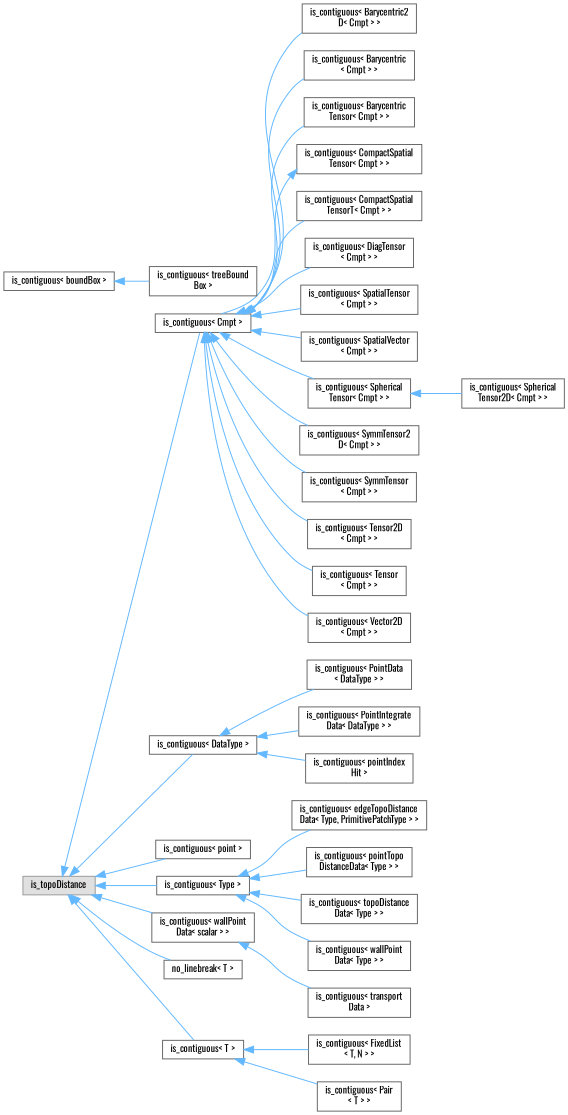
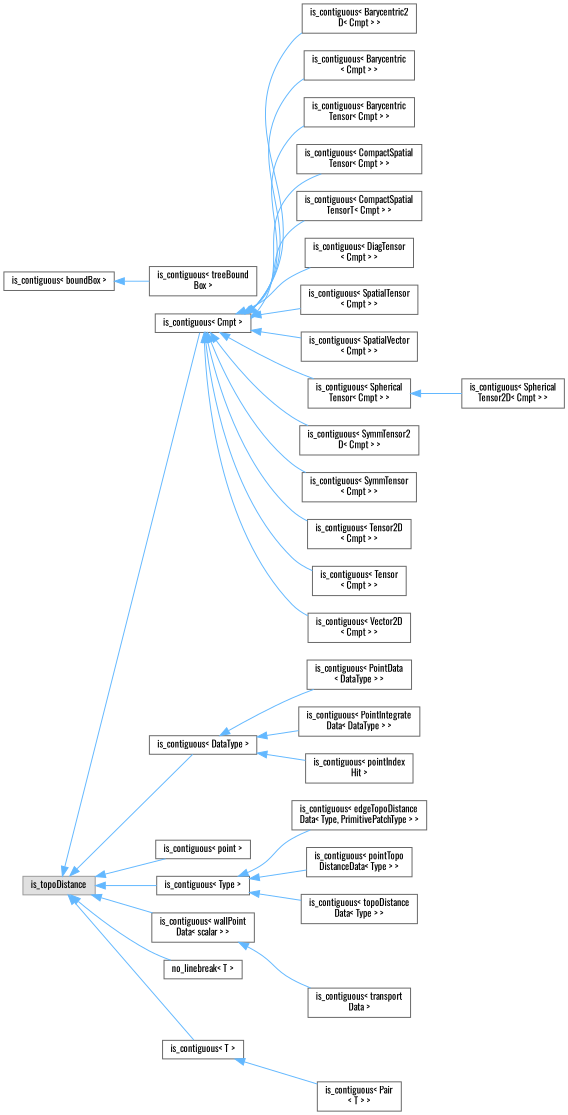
(274, 257) -> (286, 199)
(359, 956) -> none
(359, 1050) -> none
